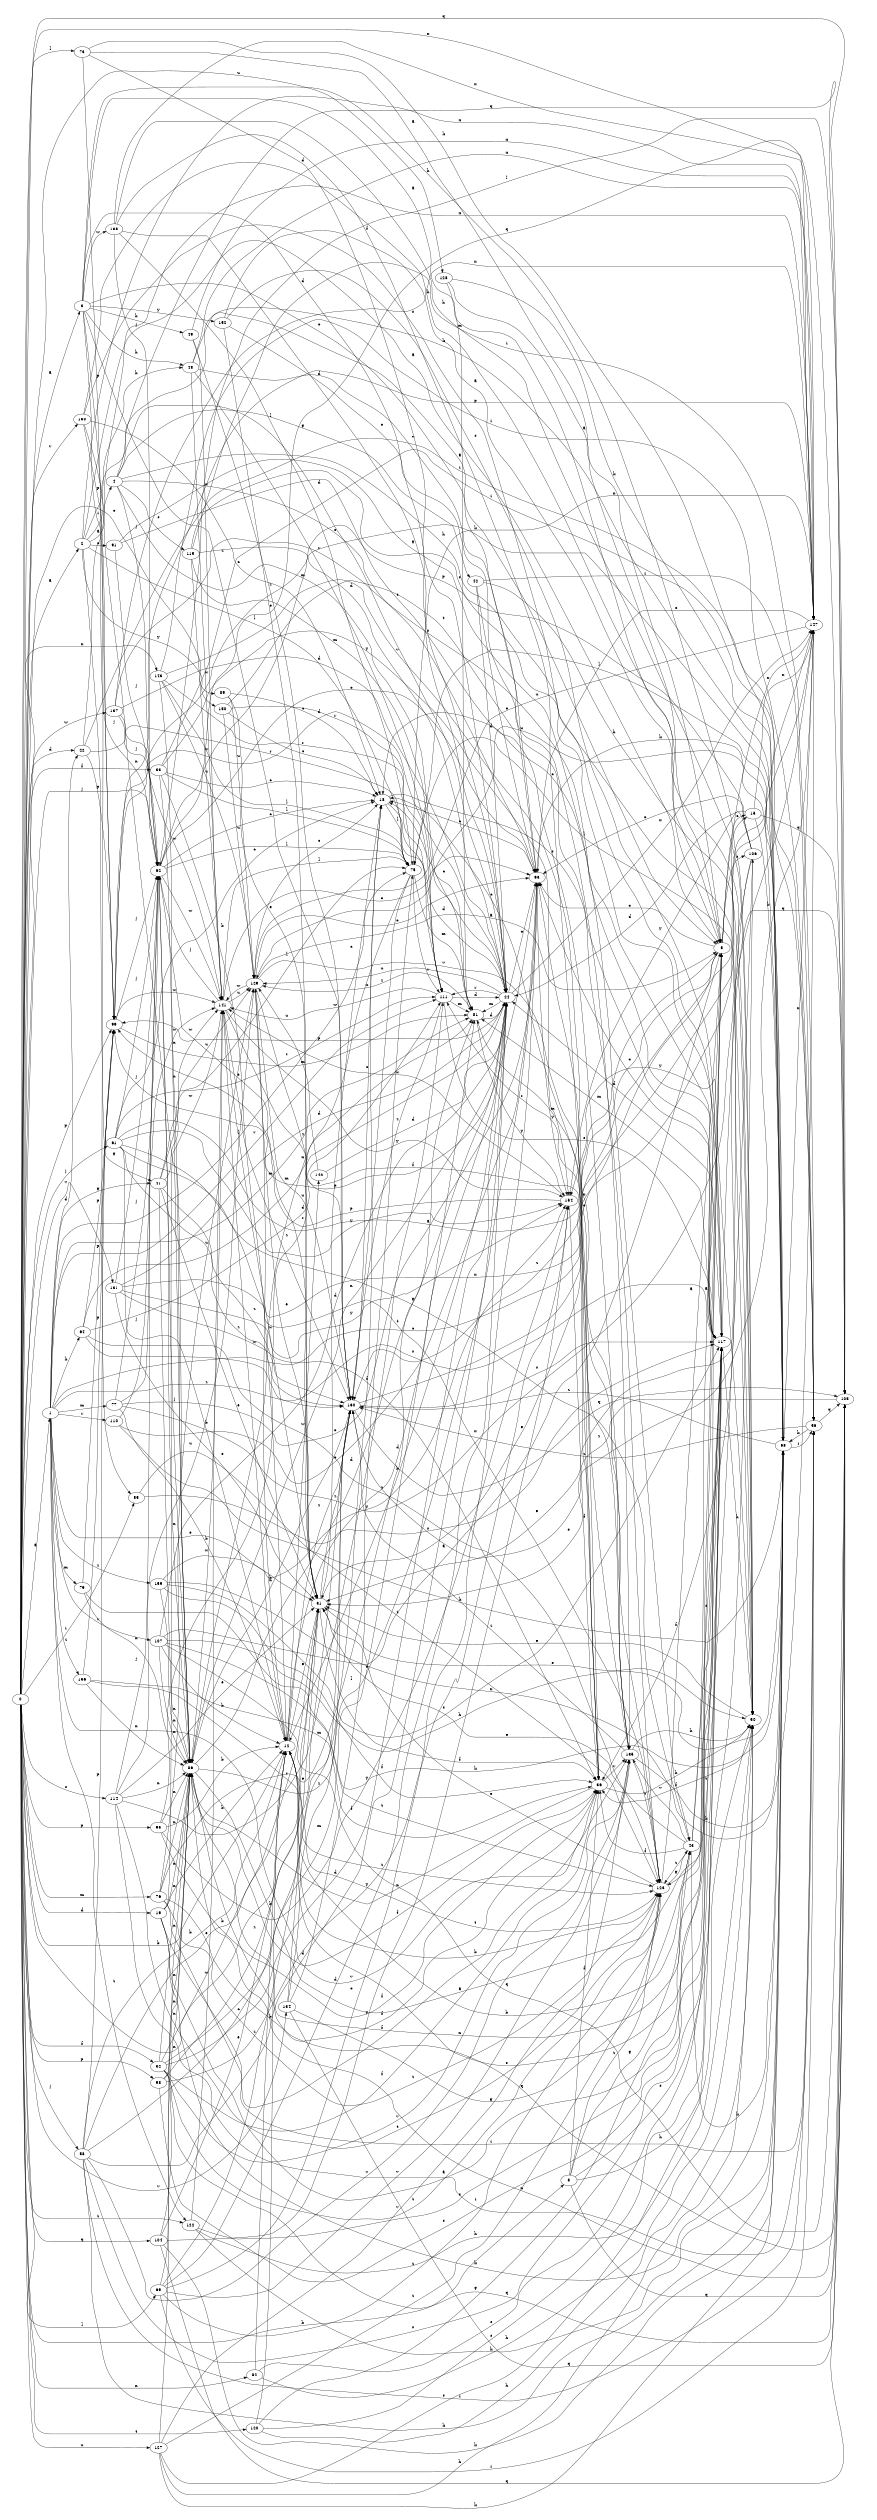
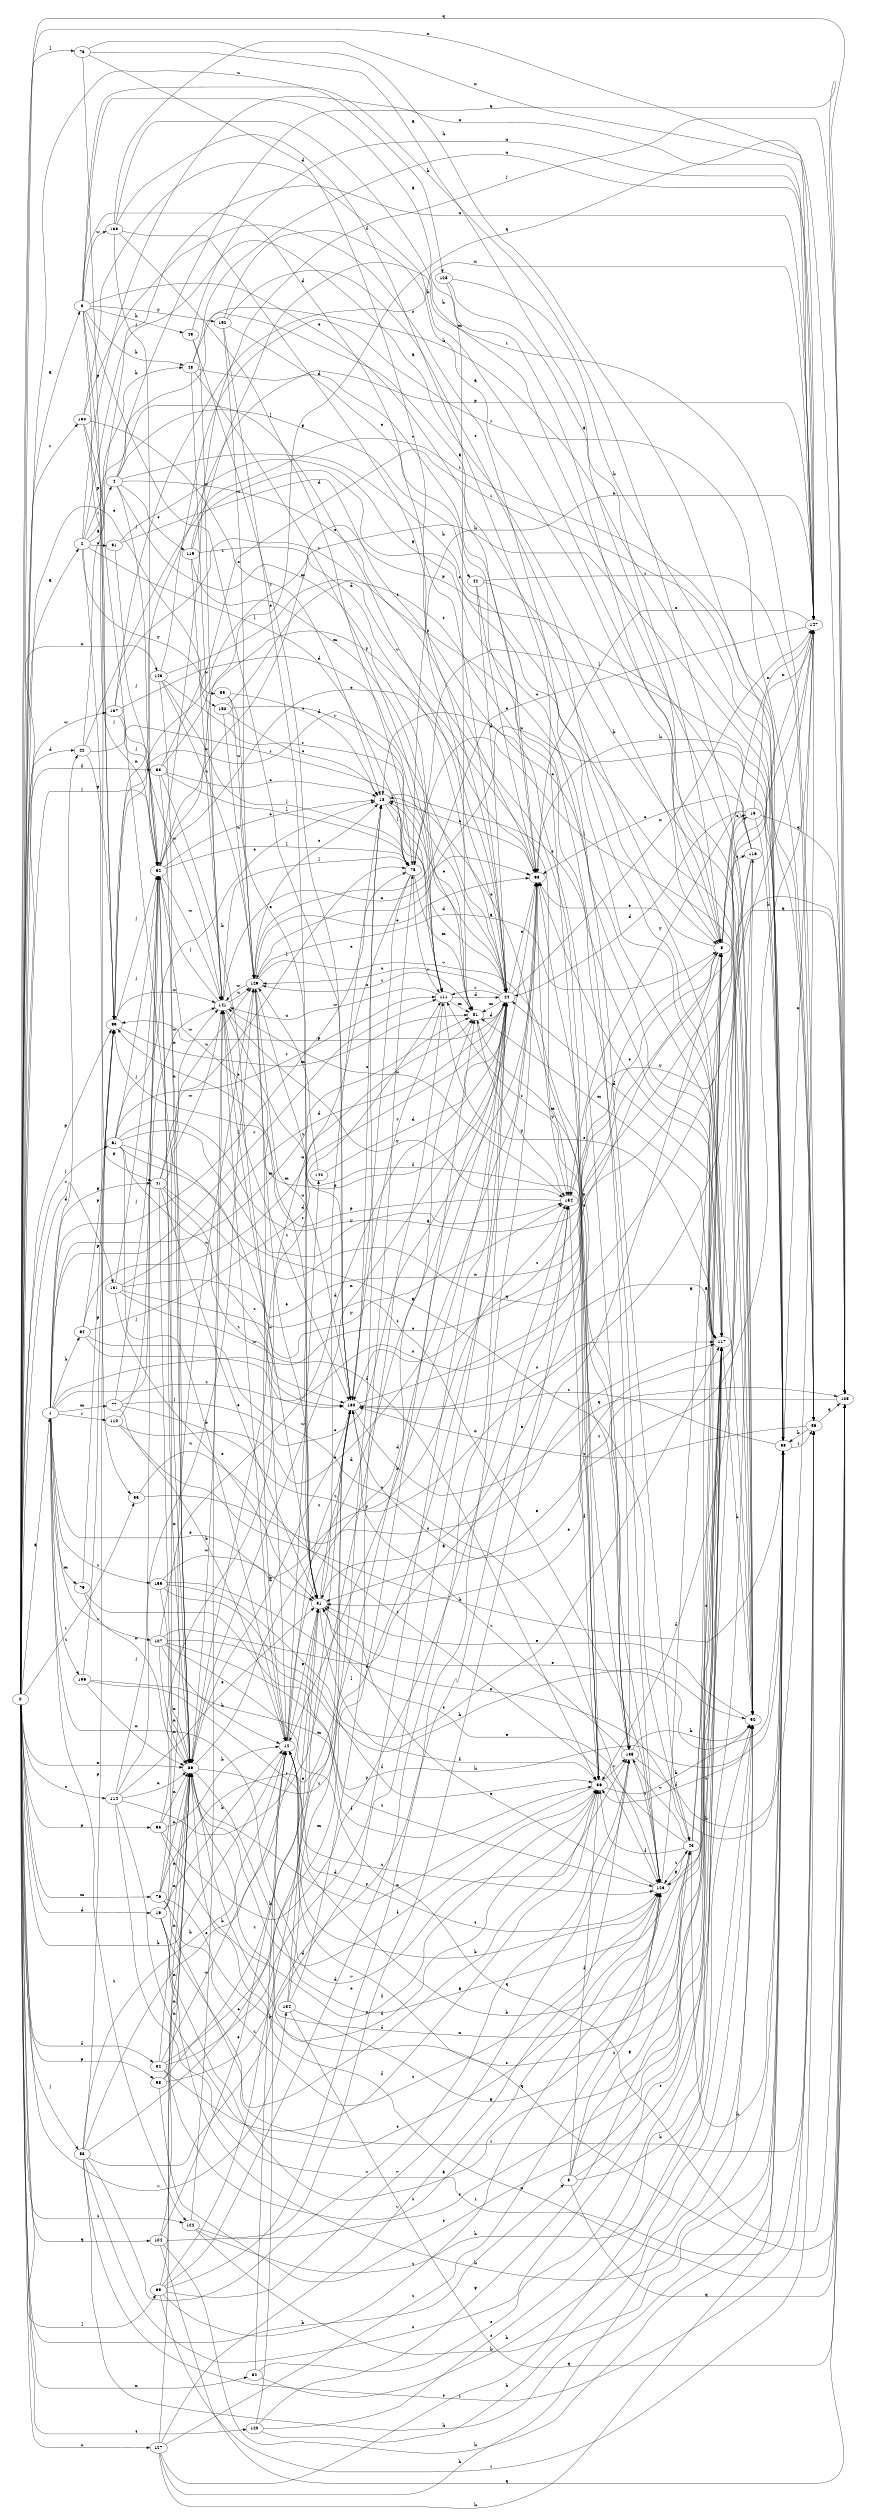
none -> (243, 652)
(753, 854) -> (753, 854)
(180, 2045) -> (78, 1765)
(451, 2060) -> none
(830, 2313) -> (687, 1135)
